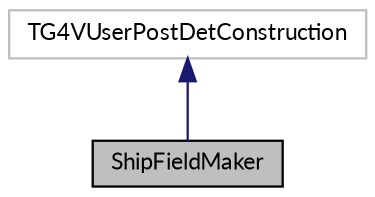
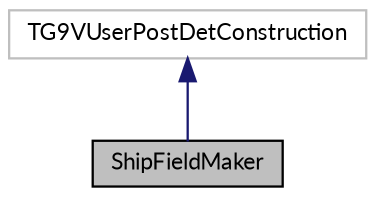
(188, 34) -> (188, 34)
